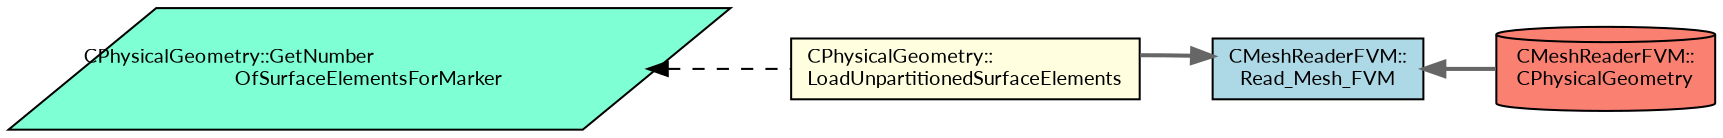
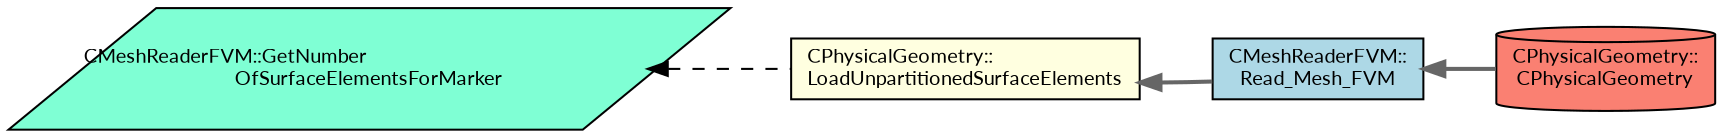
(1166, 55) -> (1187, 82)
(369, 69) -> (369, 69)
(1606, 69) -> (1606, 69)
